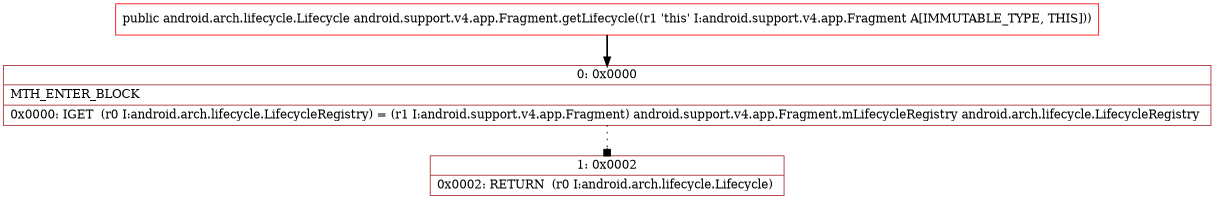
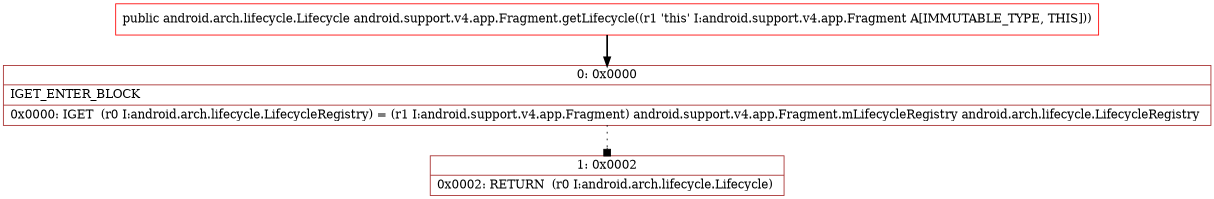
(75, 95) -> (75, 95)
